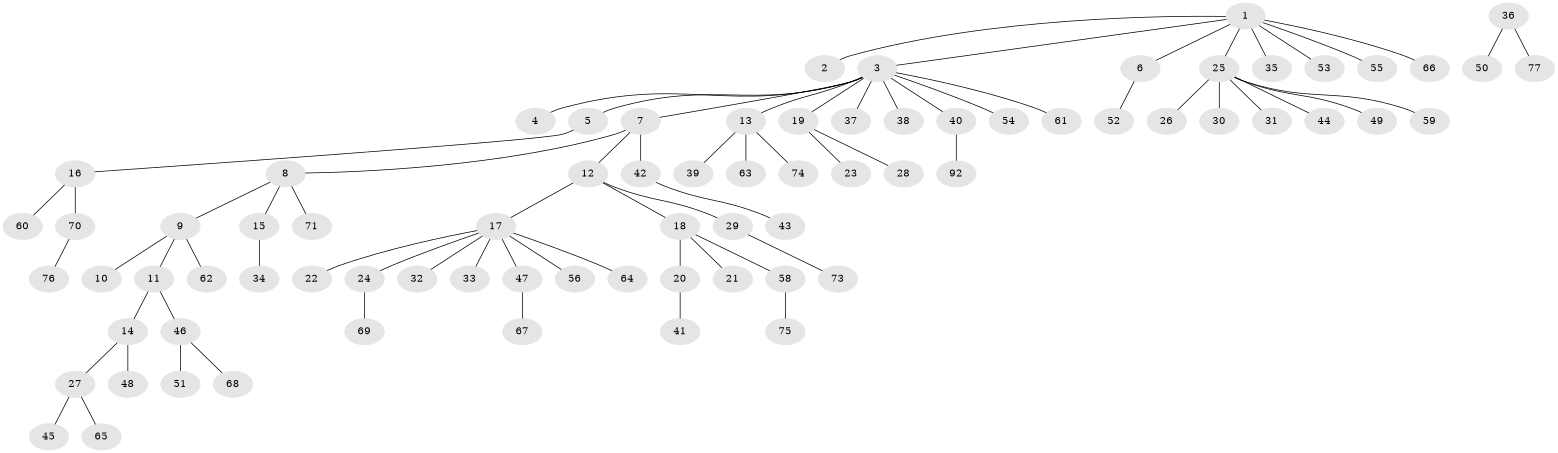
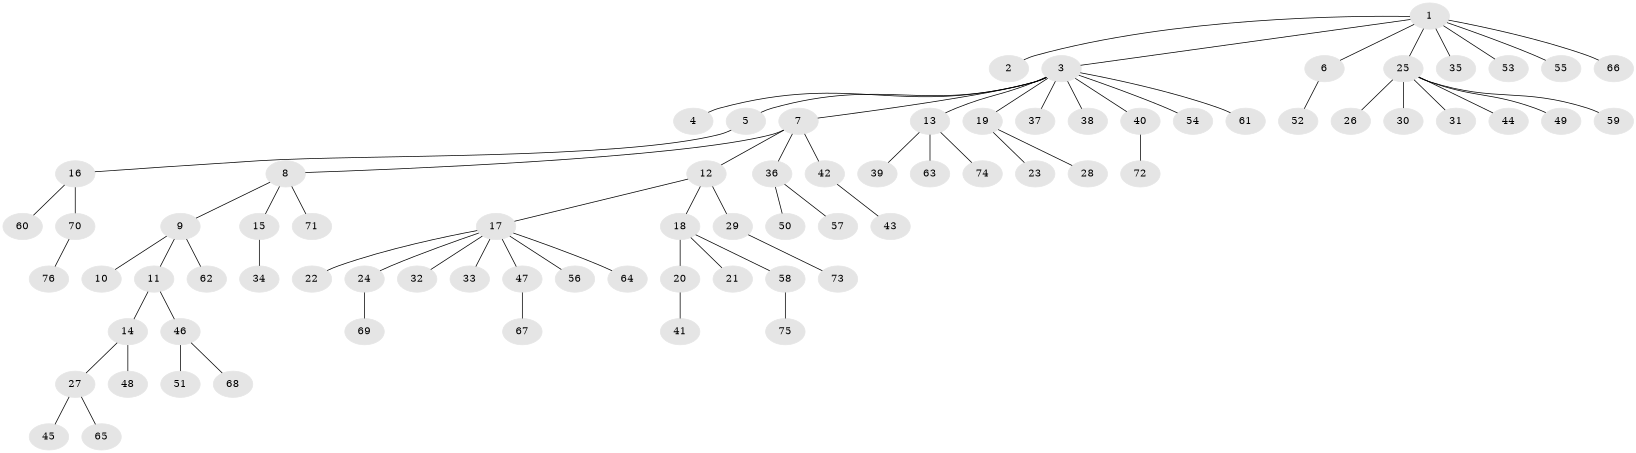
(1535, 69) -> (838, 226)
none -> (785, 148)
(956, 174) -> (1140, 174)
